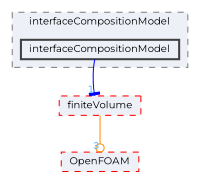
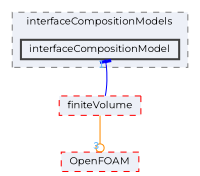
(100, 22) -> (100, 22)
(93, 75) -> (107, 80)
